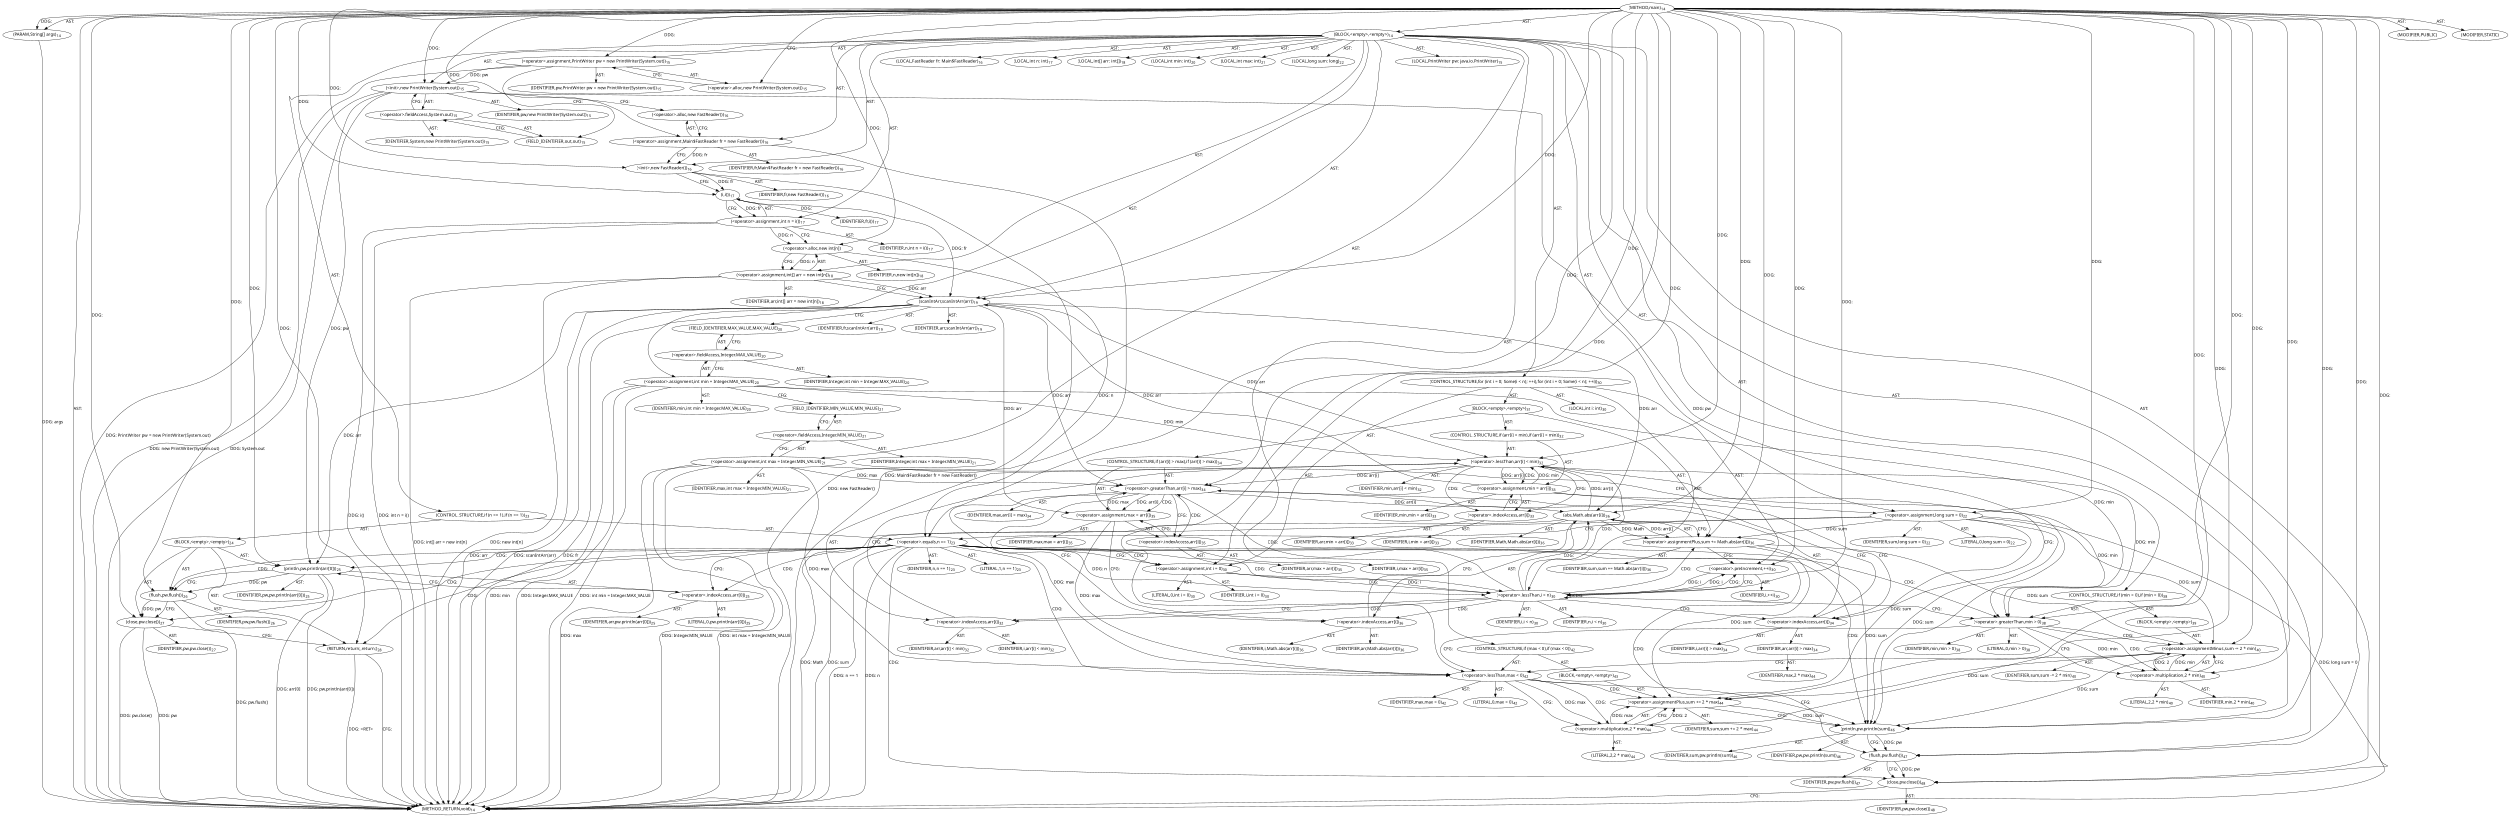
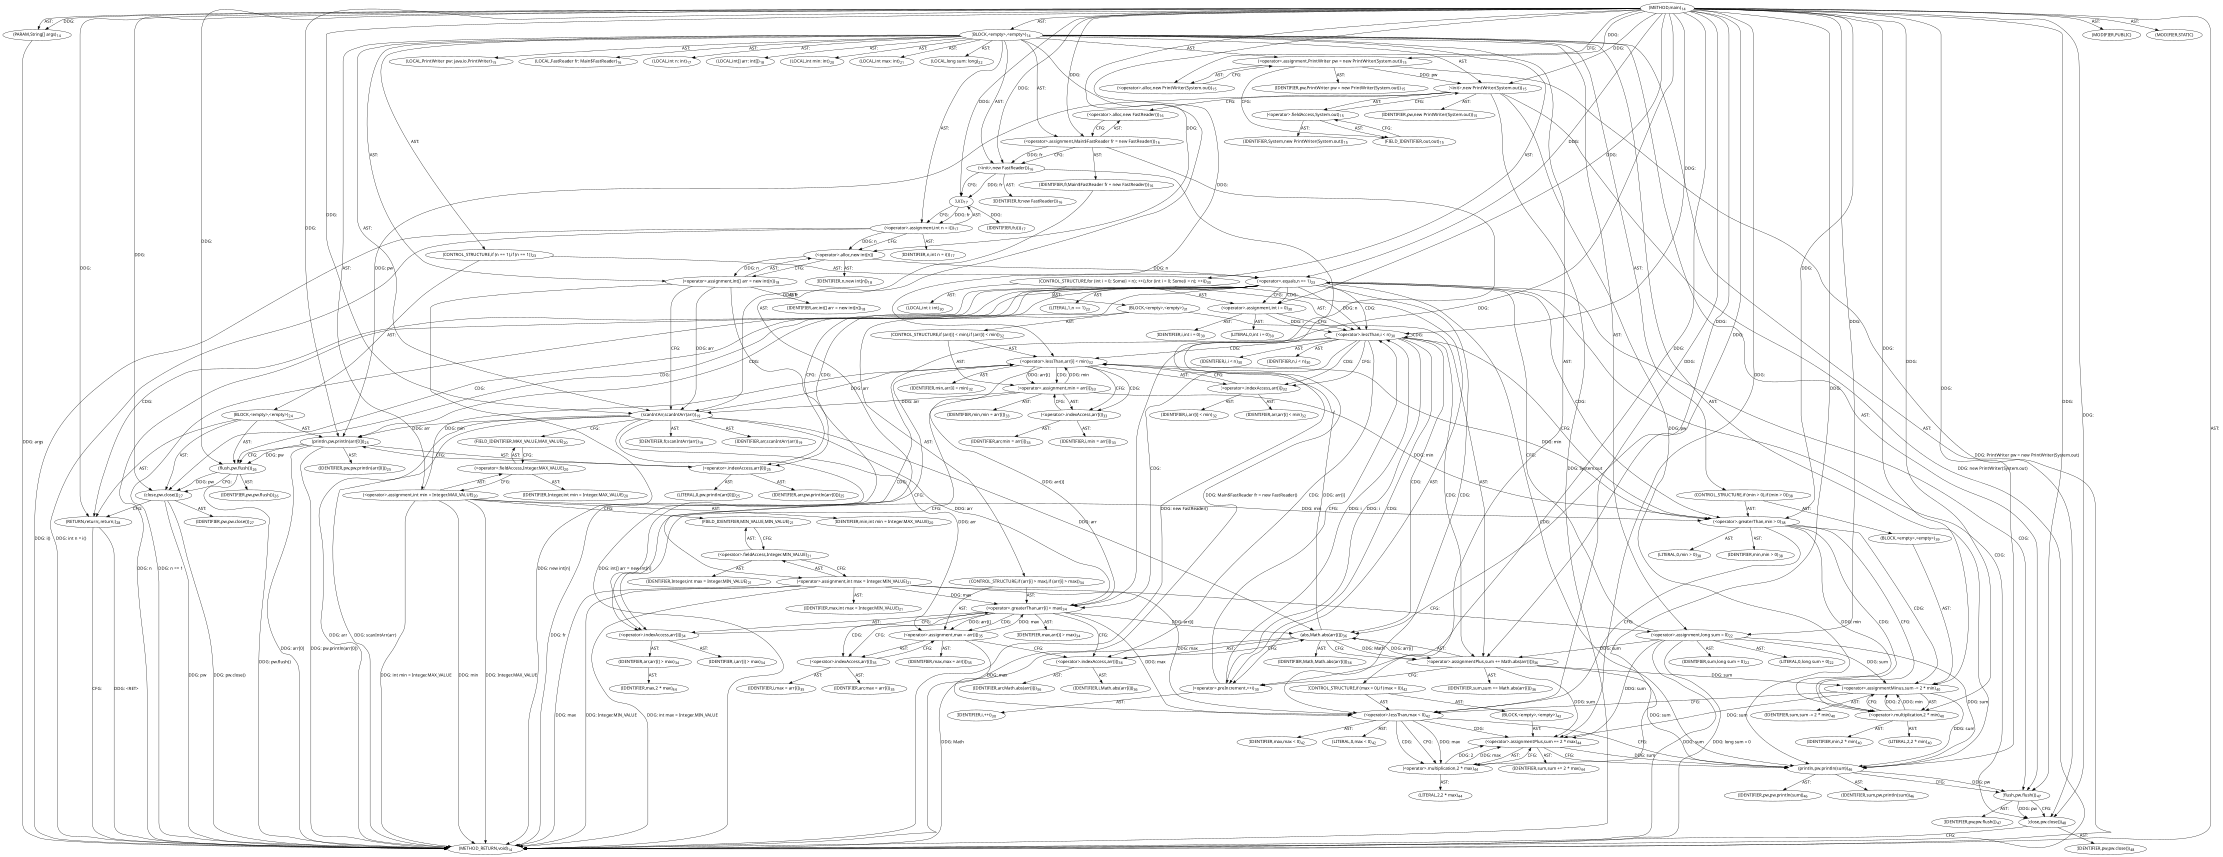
(871, 212) -> (851, 293)
(931, 569) -> none
